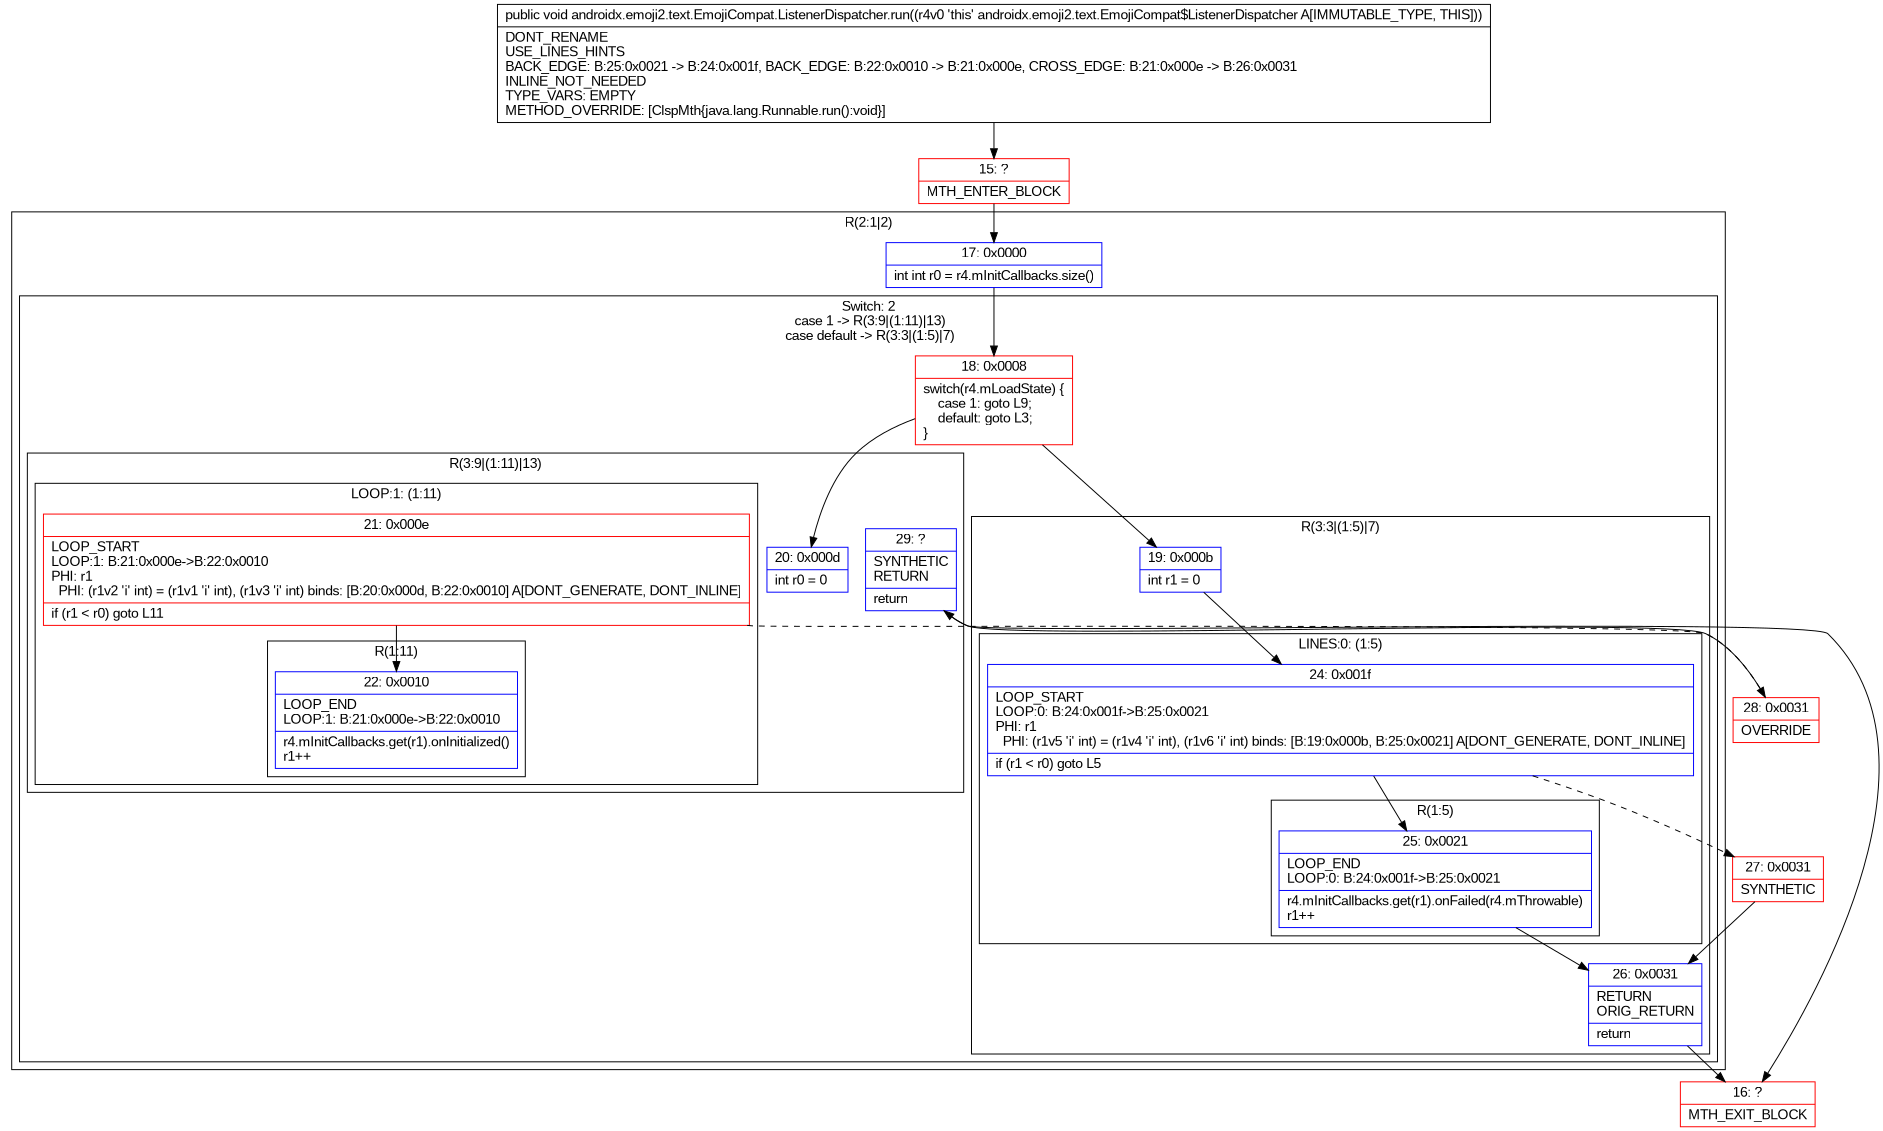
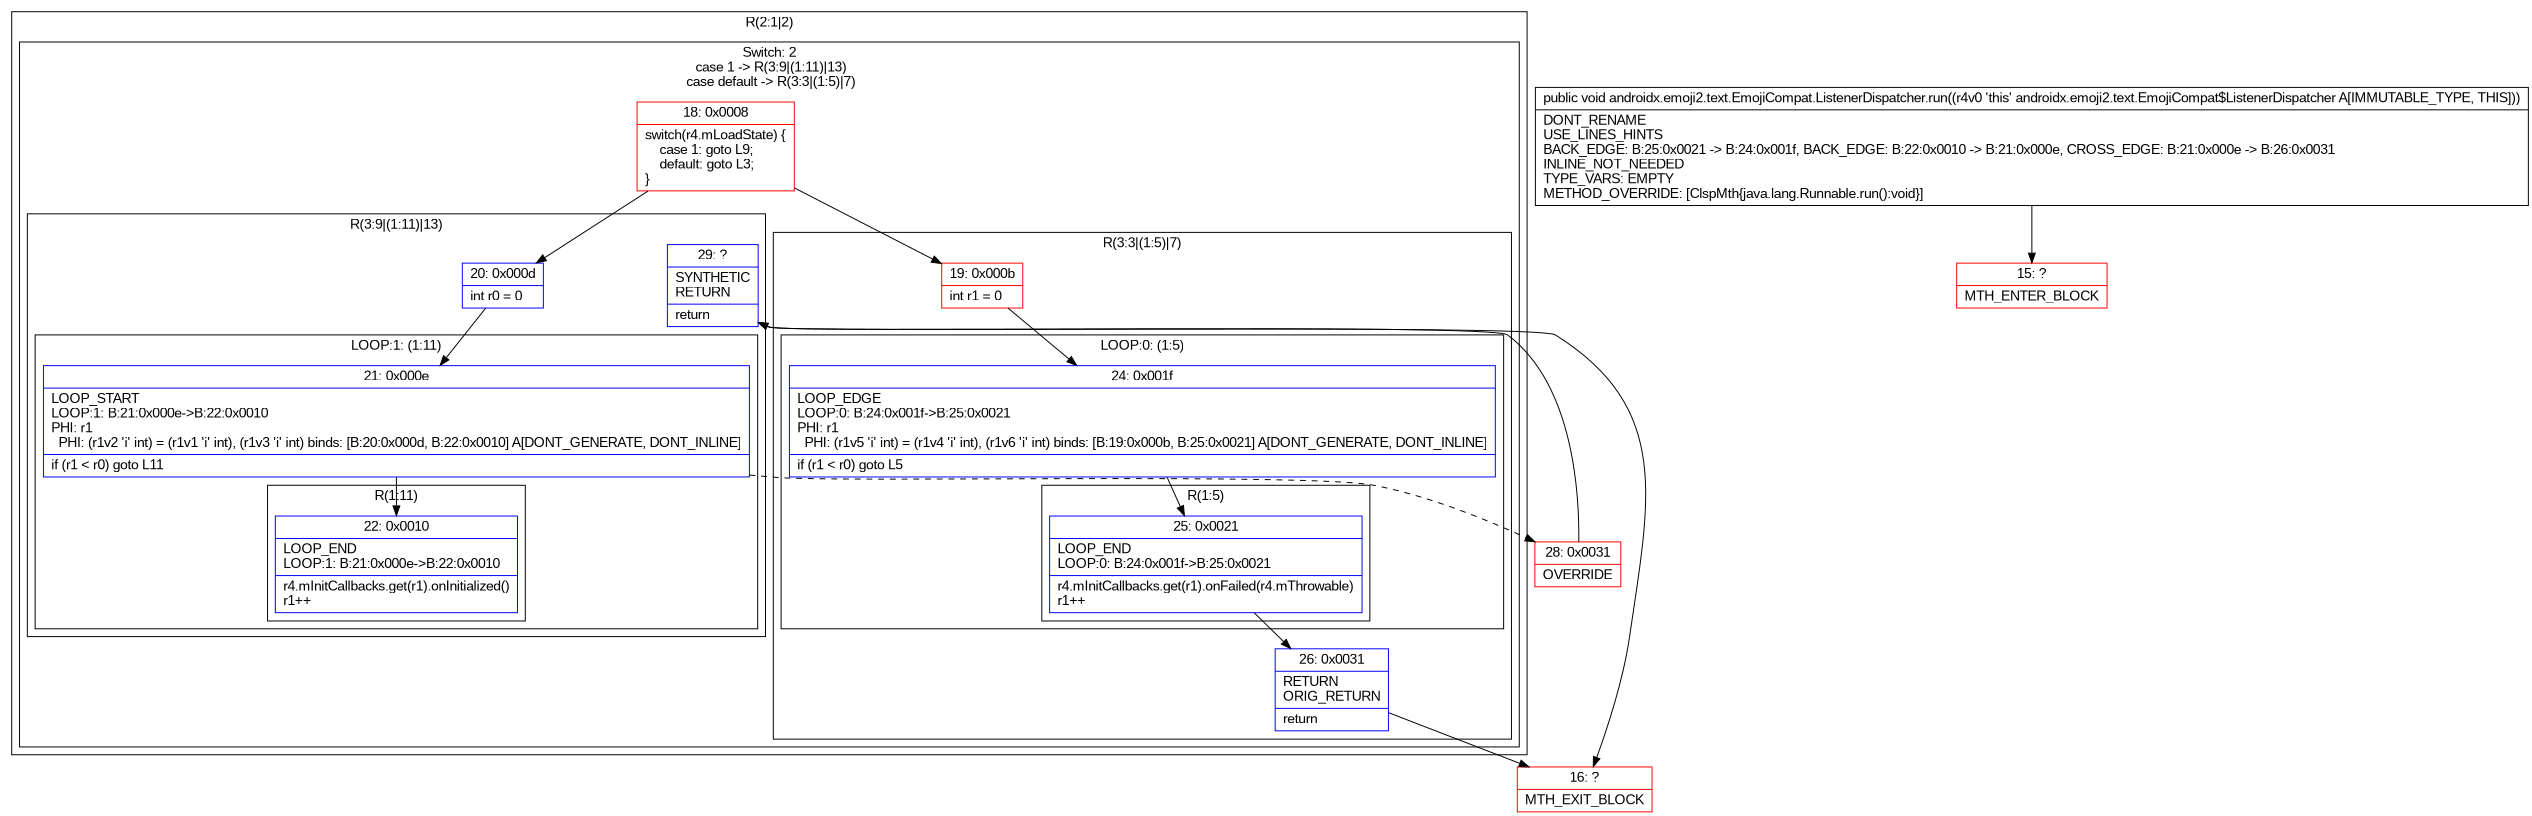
(994, 265) -> none
none -> (469, 329)
(396, 570) -> (396, 421)
(1180, 570) -> (982, 286)
(1341, 645) -> (1142, 346)
(1040, 698) -> (839, 399)
(1778, 879) -> none
